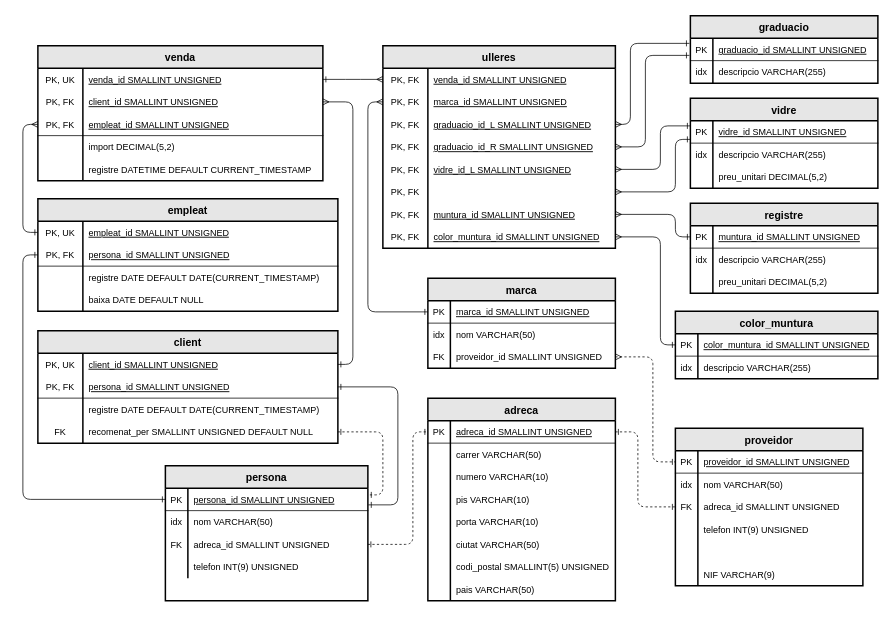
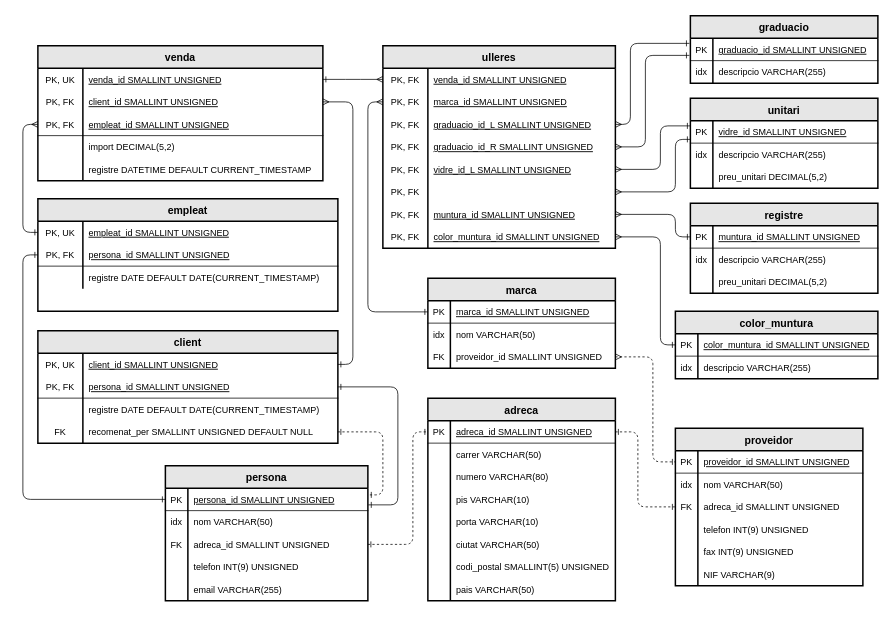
(784, 110) -> (784, 110)
(210, 300) -> none
(500, 477) -> (500, 477)
none -> (780, 552)
none -> (278, 589)
